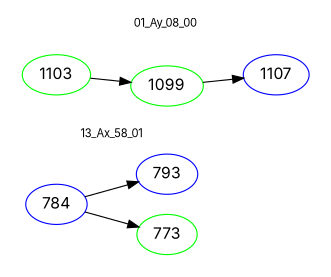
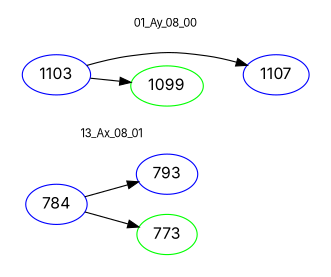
(56, 75) -> (56, 75)
(218, 81) -> (161, 53)
(112, 135) -> (112, 135)
